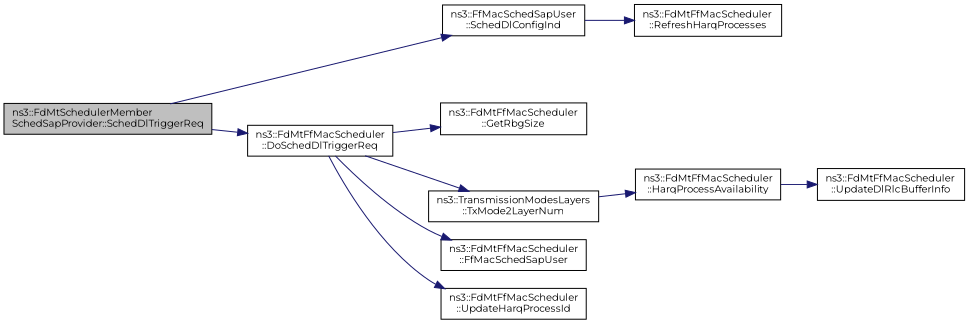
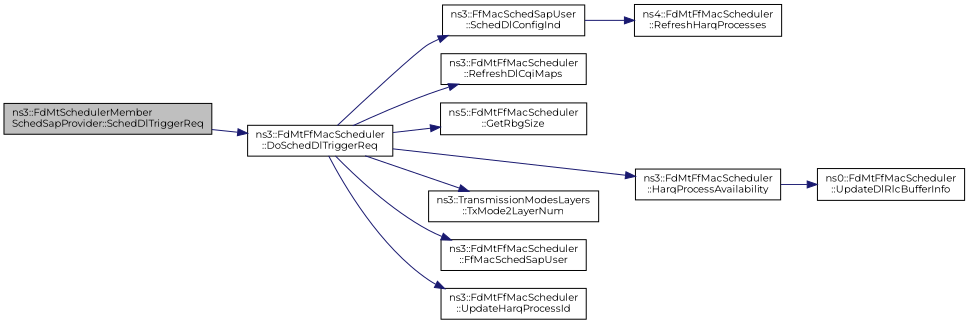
(708, 20) -> (708, 20)
none -> (514, 69)
(306, 71) -> (386, 80)
(514, 119) -> (514, 119)
(891, 184) -> (891, 184)
(612, 195) -> (509, 162)
